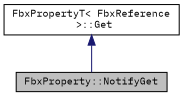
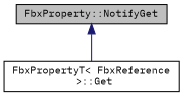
(92, 59) -> (92, 48)
